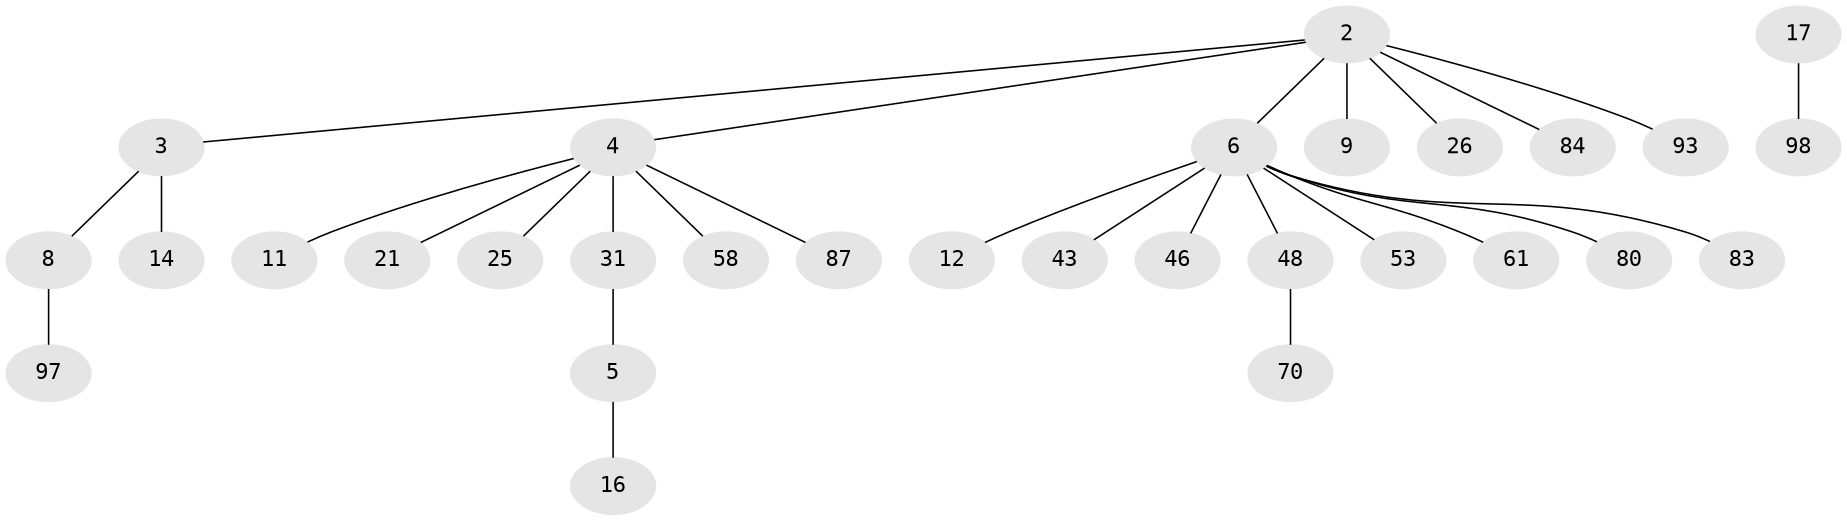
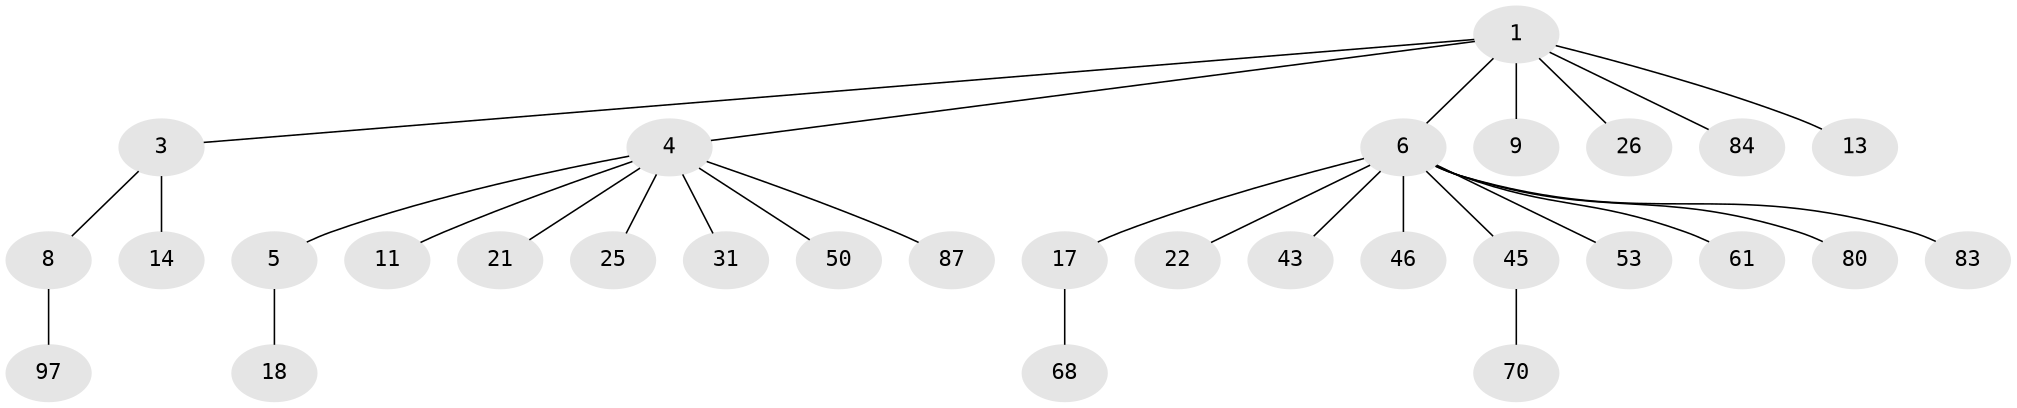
(1347, 34) -> (1516, 34)
(1686, 147) -> (1855, 147)
(1799, 147) -> (1065, 373)
none -> (1229, 196)
(726, 260) -> (839, 260)
(952, 260) -> (1178, 260)
(1291, 260) -> (1516, 260)
(613, 317) -> (466, 192)
(613, 486) -> (274, 373)
